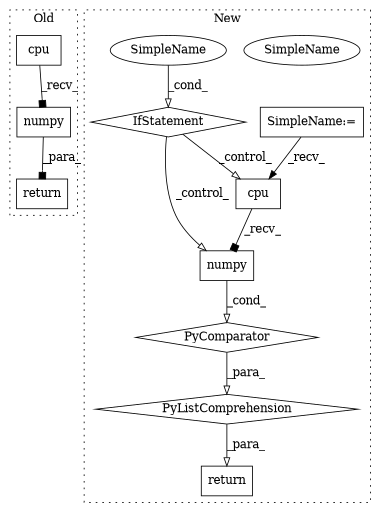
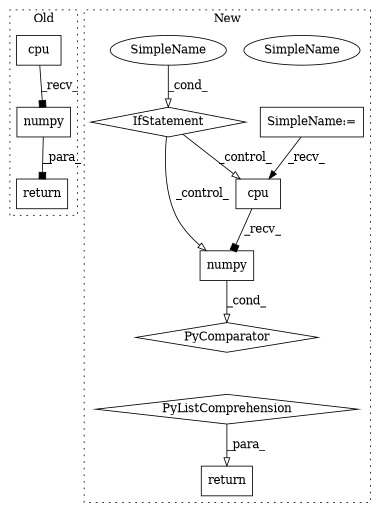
(227, 369) -> none
